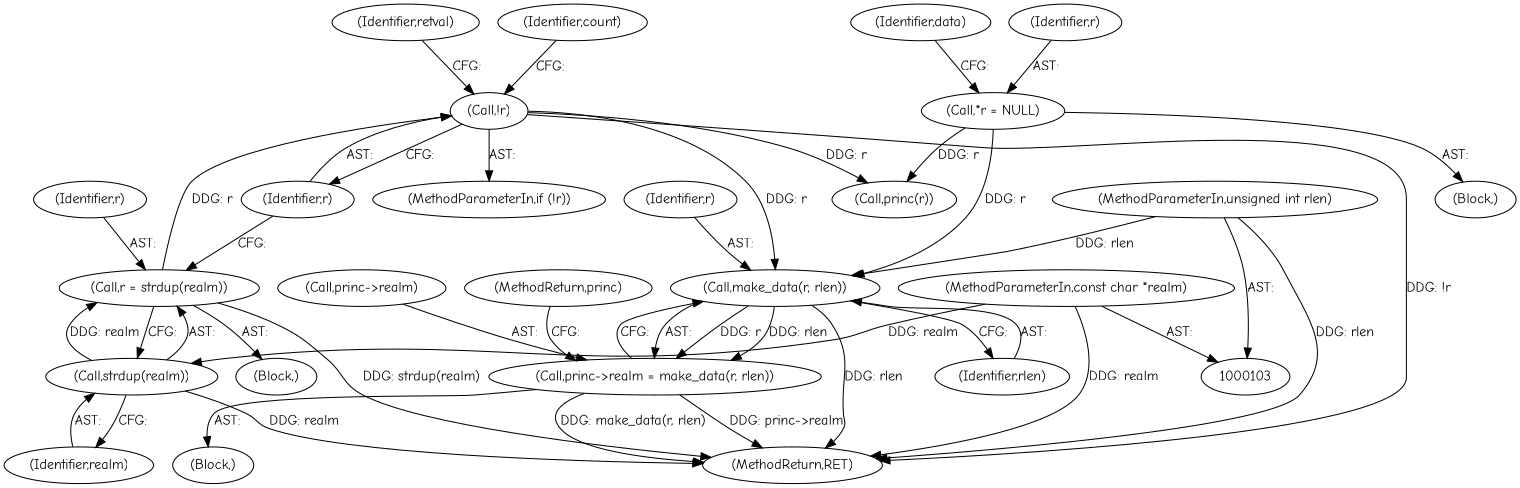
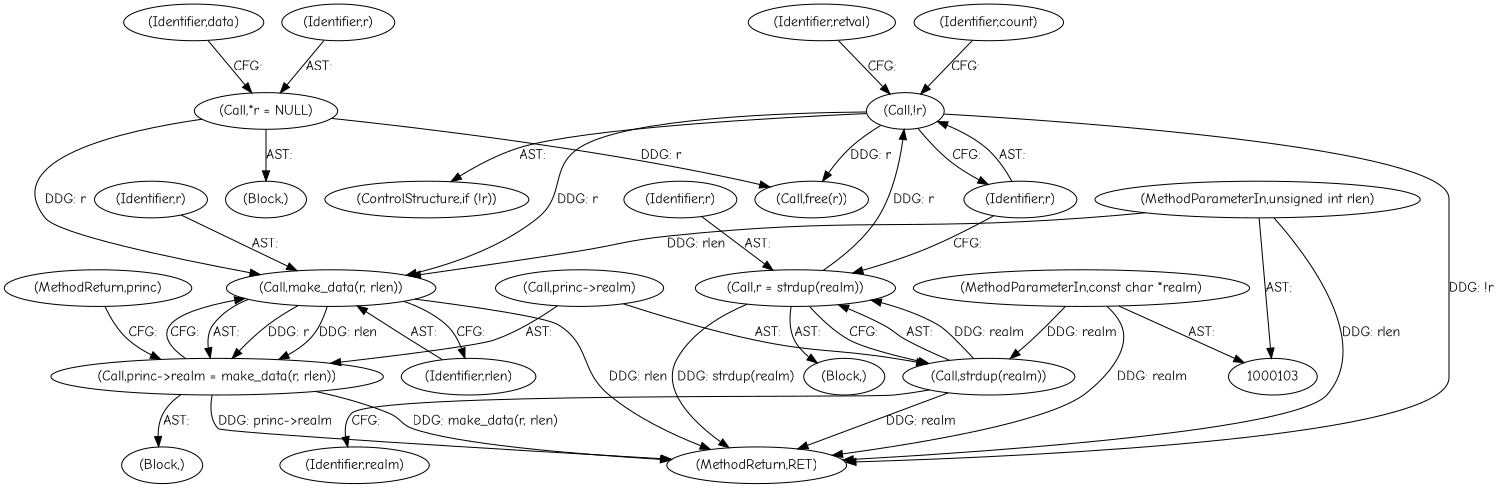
(489, 200) -> (427, 200)
(894, 200) -> (812, 200)
(72, 421) -> (768, 343)
